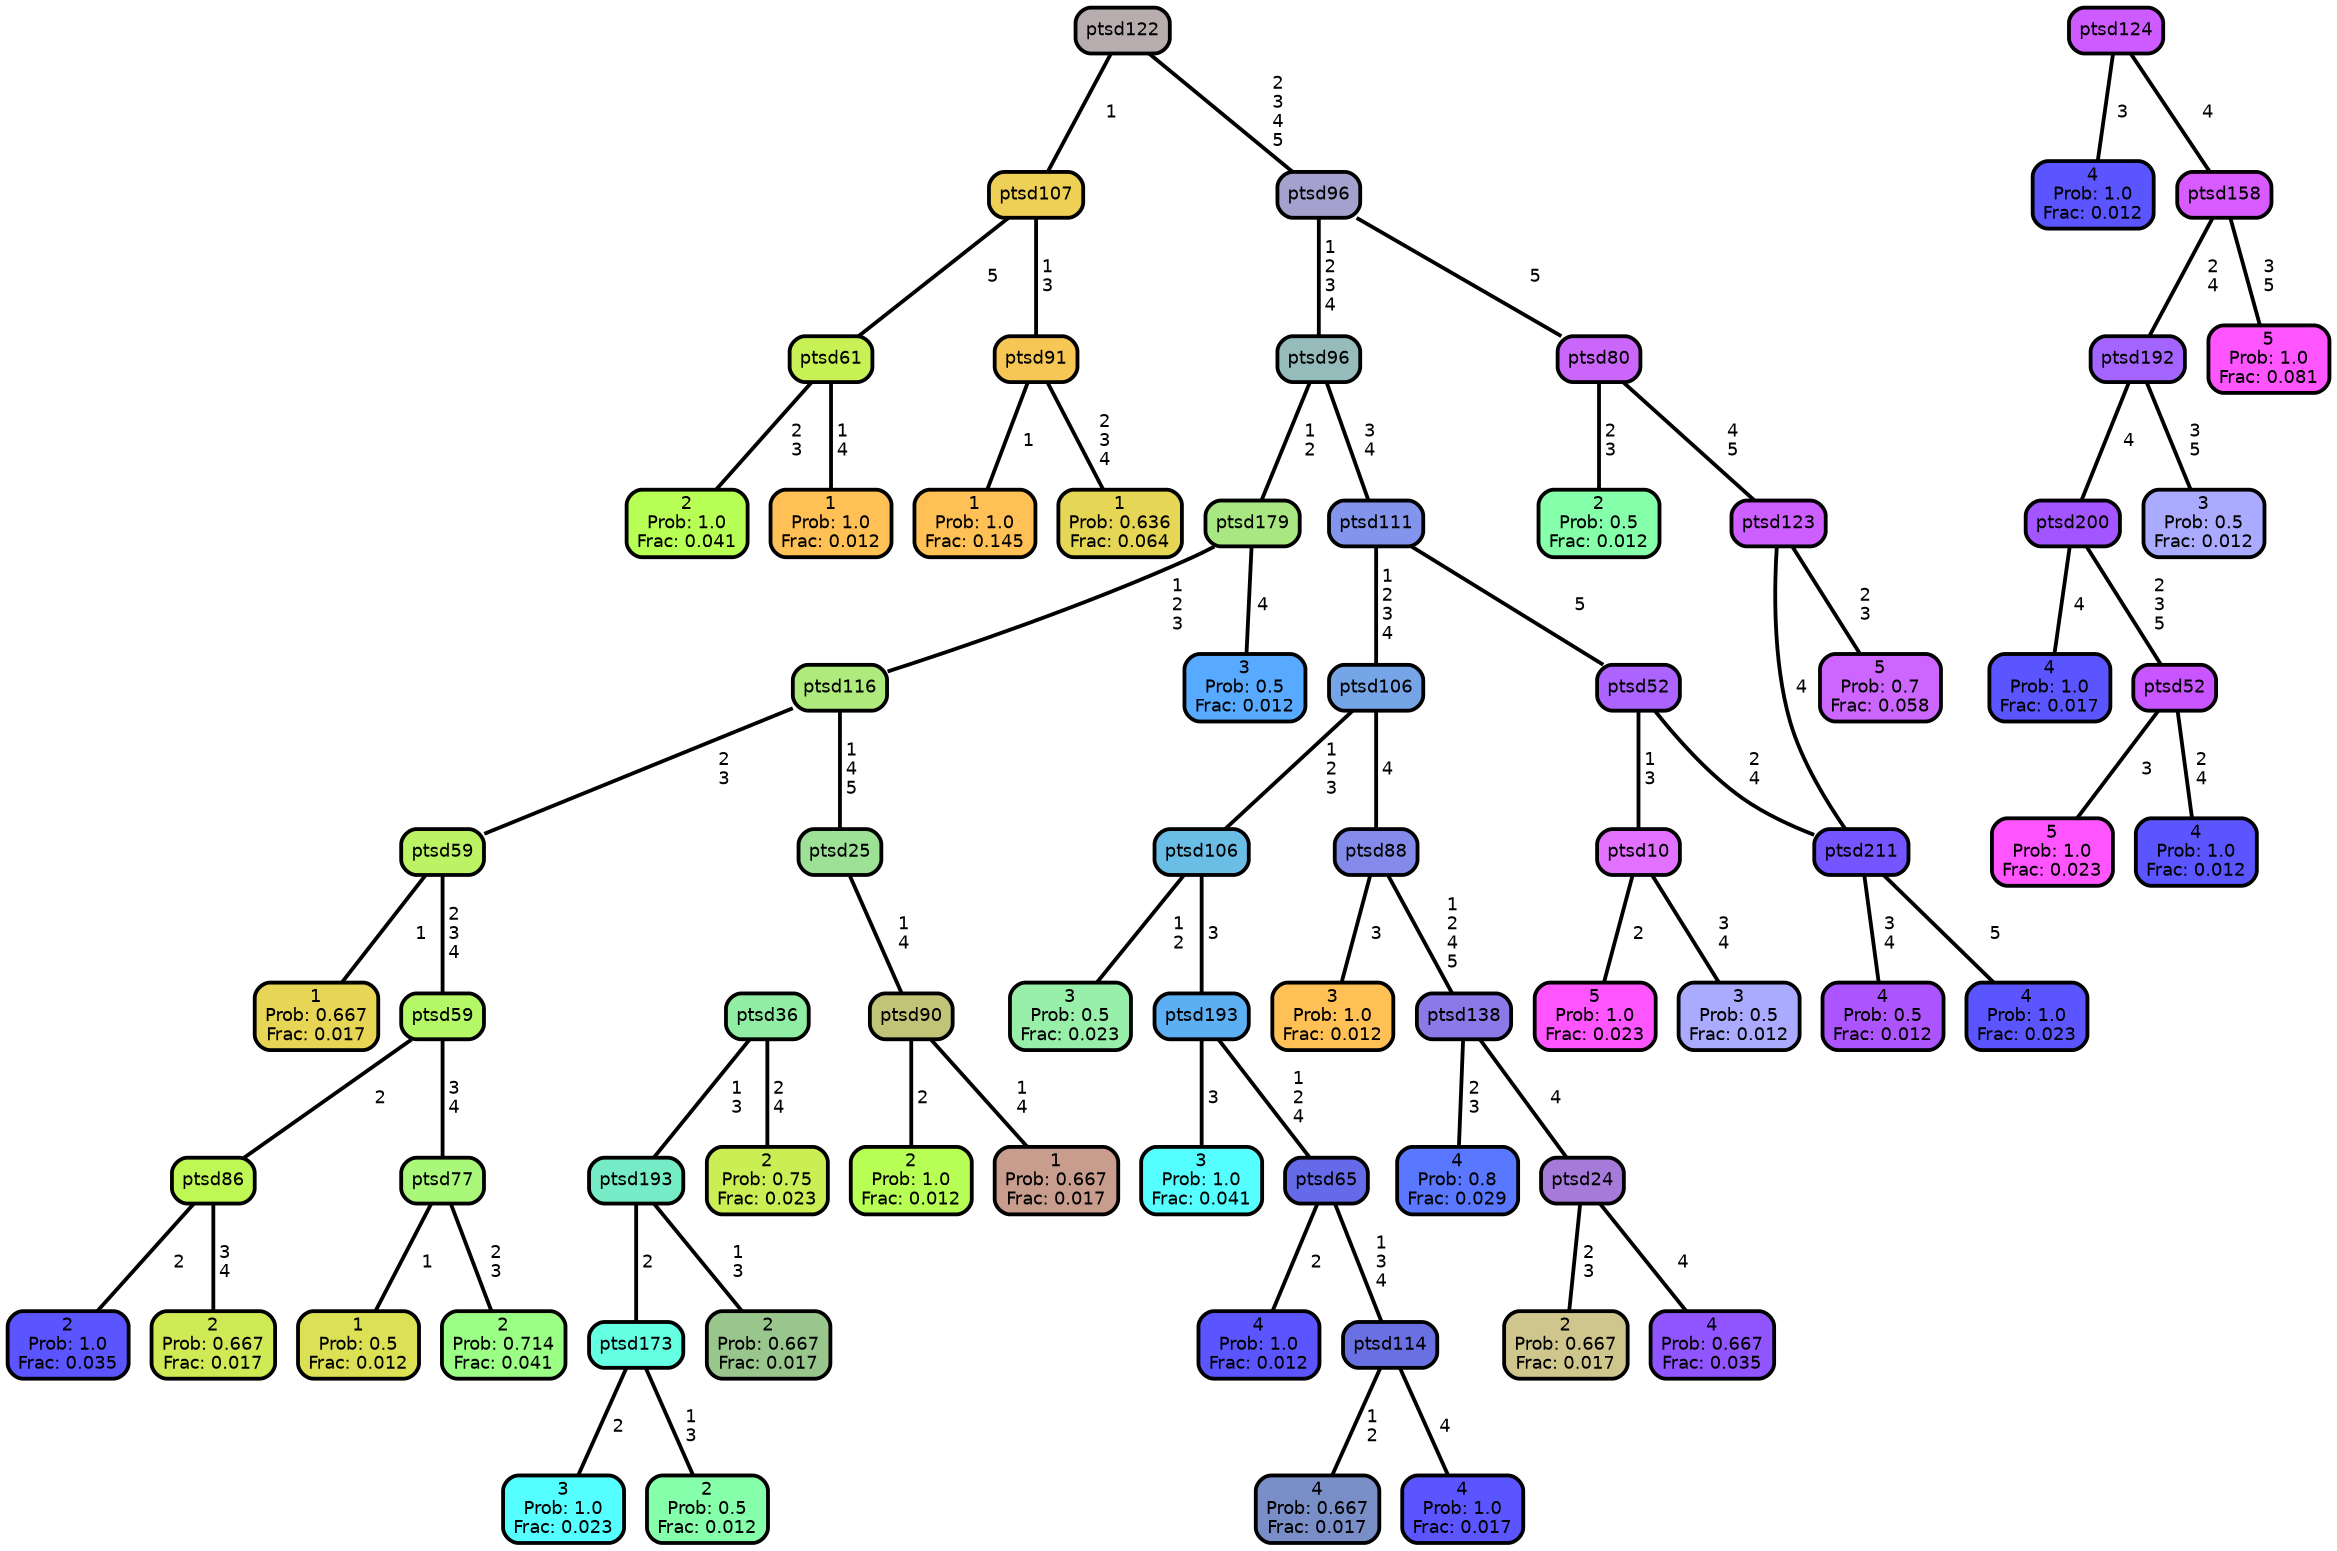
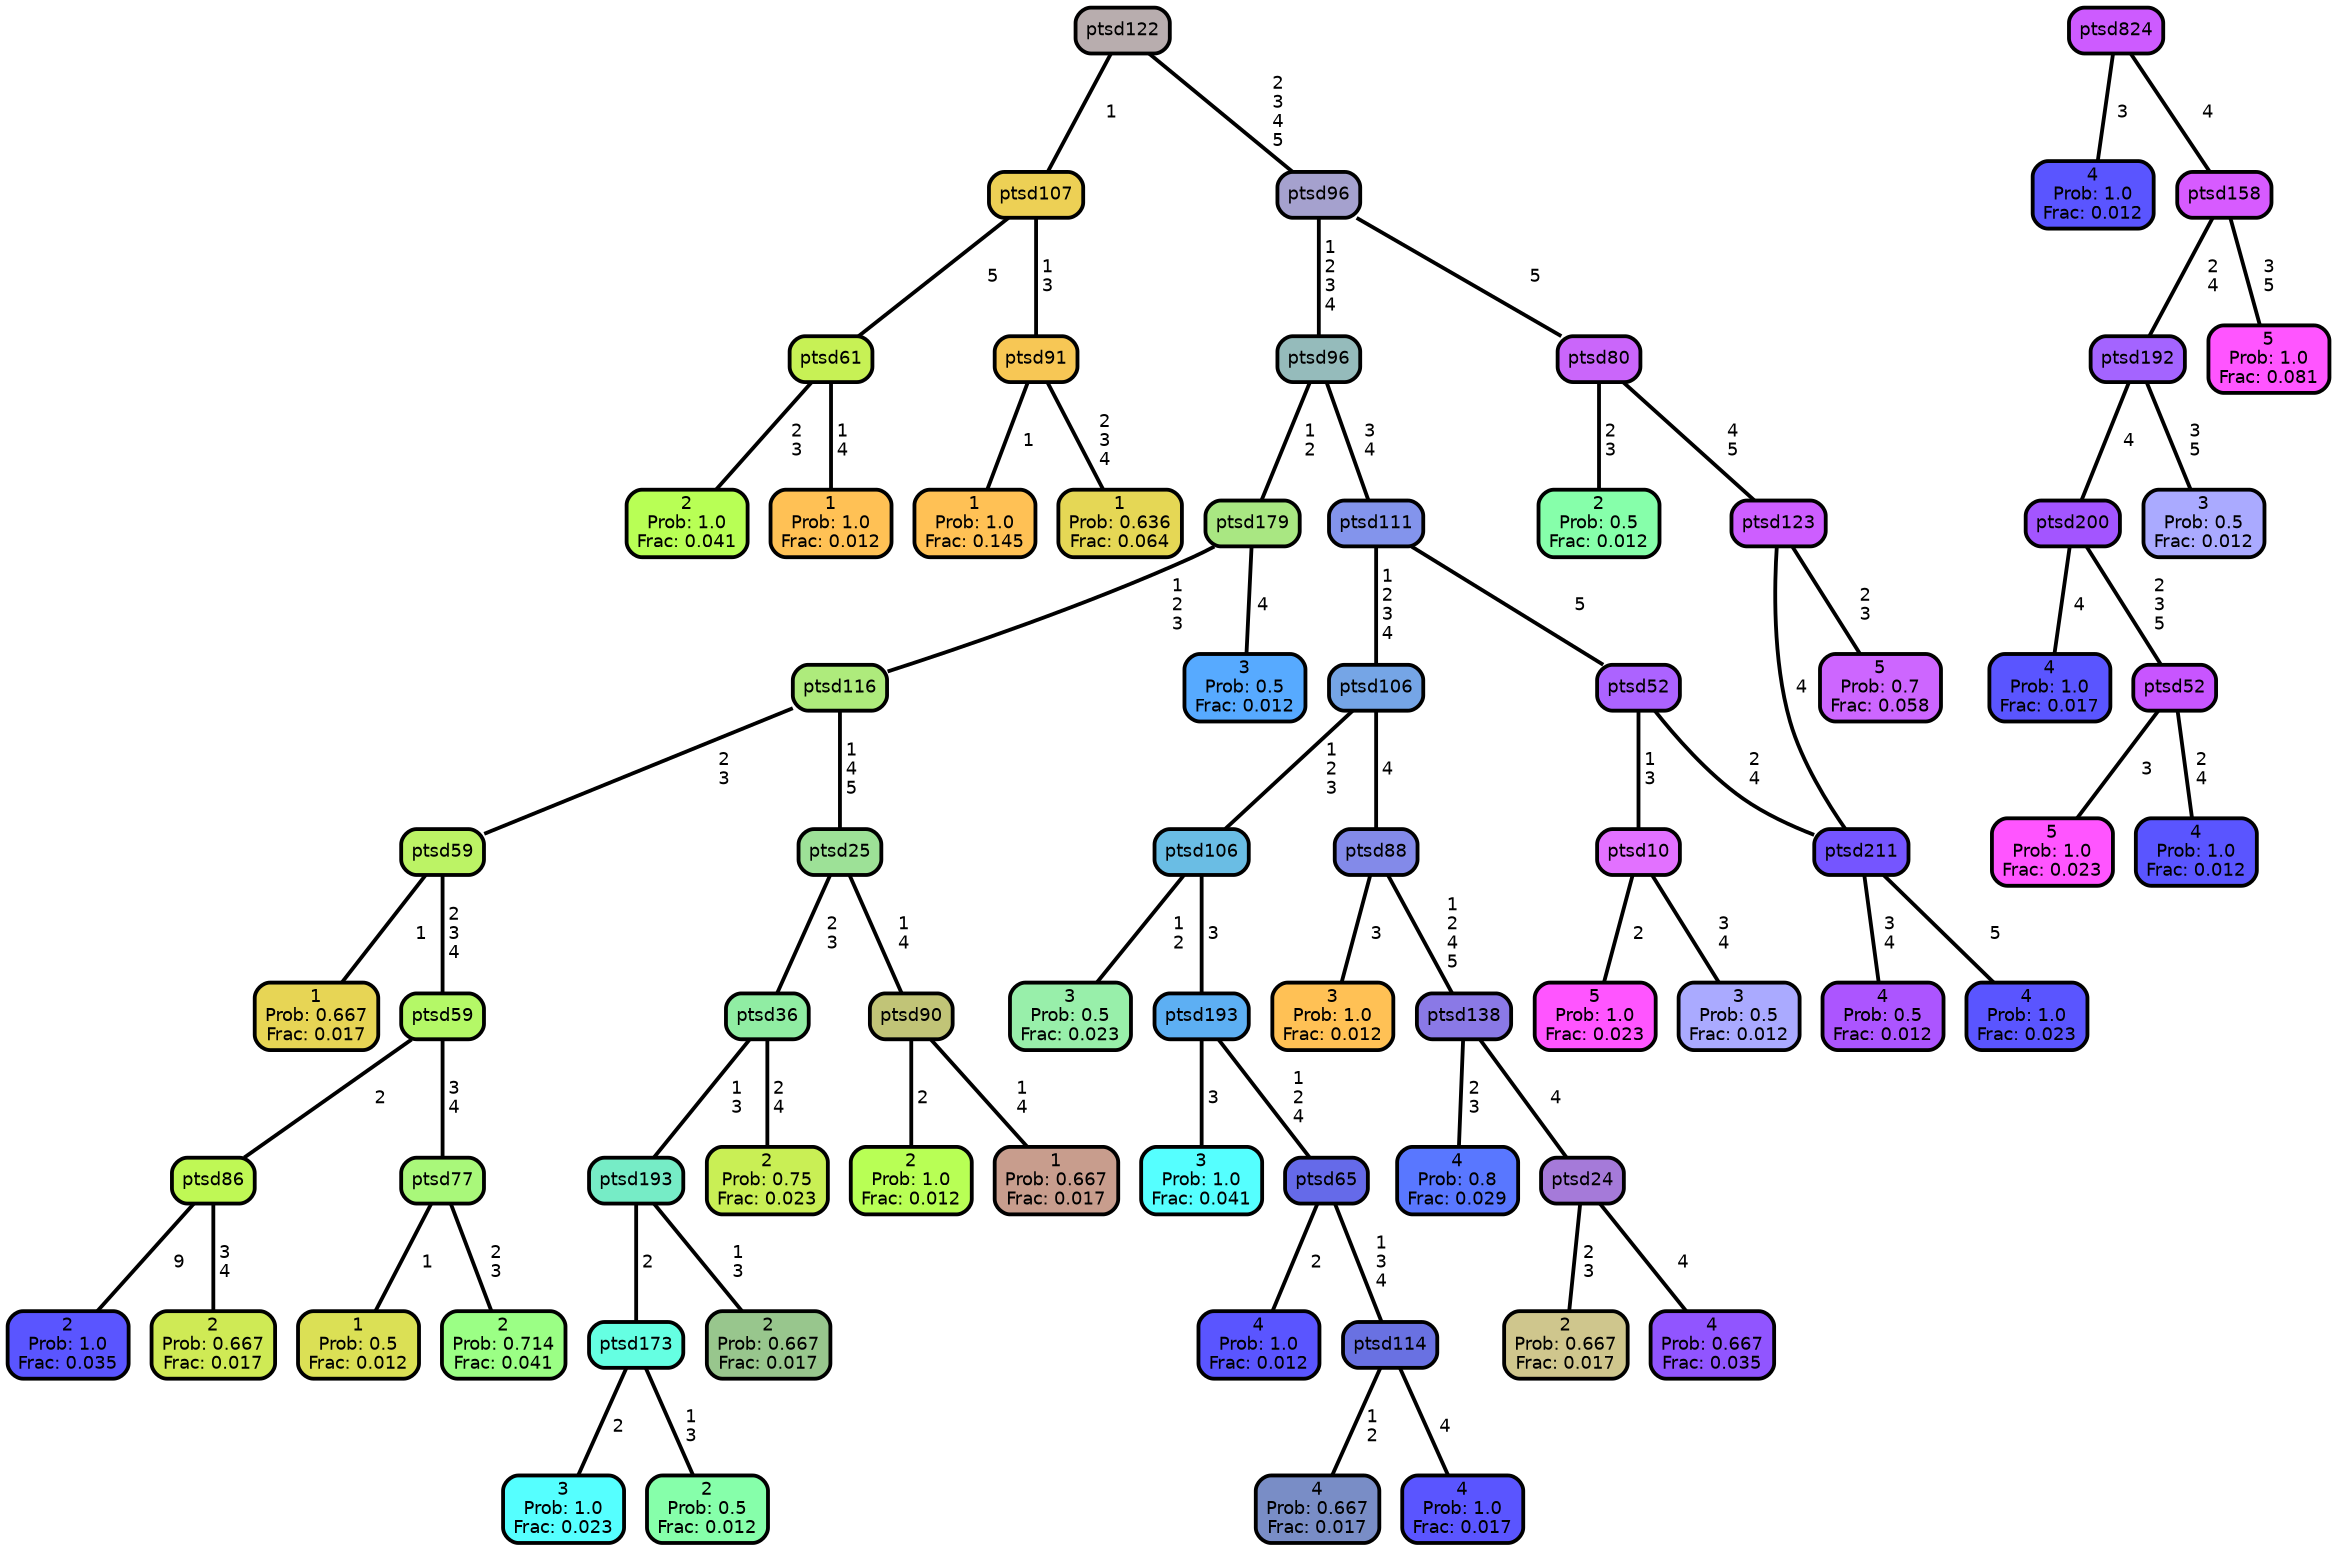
(2116, 31) -> (2116, 31)
none -> (804, 934)
(176, 1263) -> (176, 1263)
